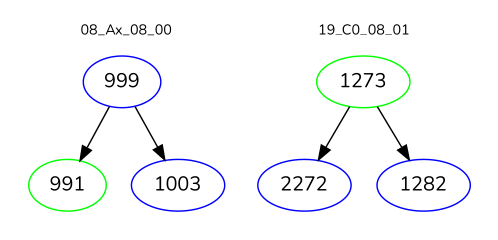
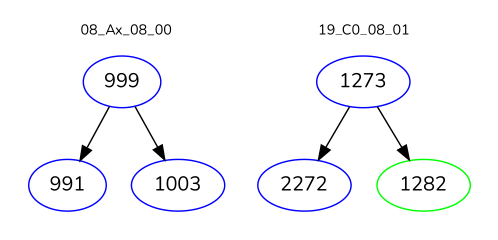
(363, 82) -> (363, 82)
(67, 185) -> (67, 185)
(424, 185) -> (424, 185)
